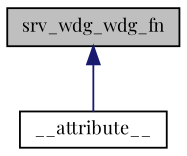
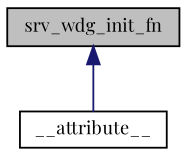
(93, 27) -> (93, 27)
